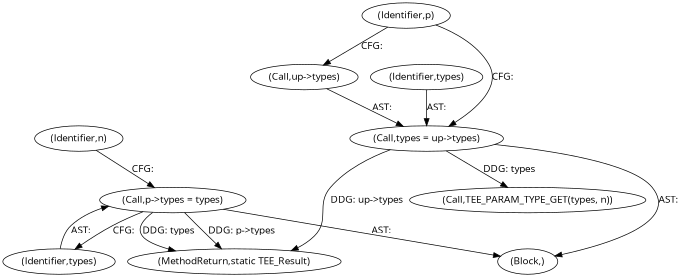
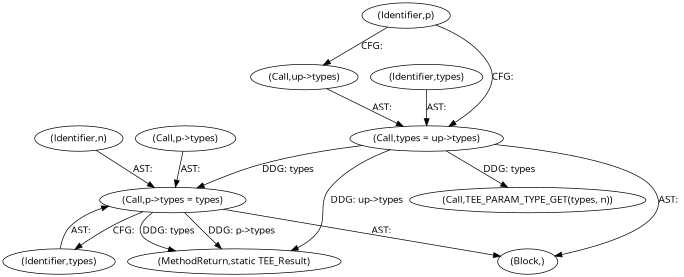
none -> (186, 139)
none -> (281, 159)
(144, 169) -> (144, 169)
